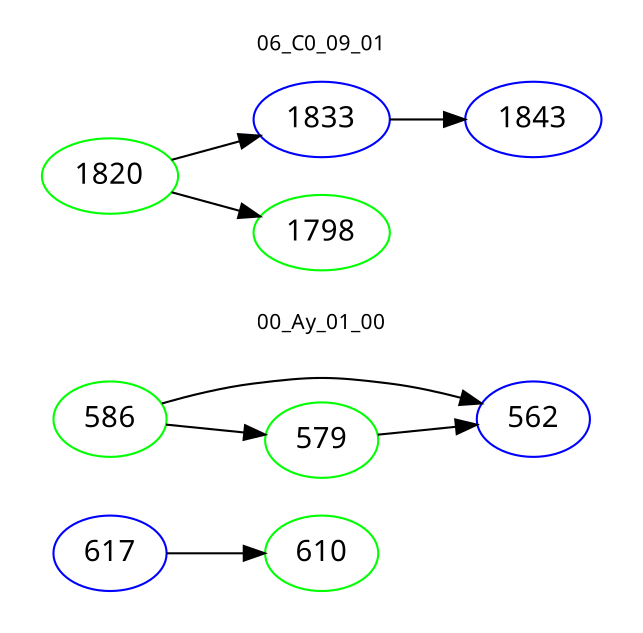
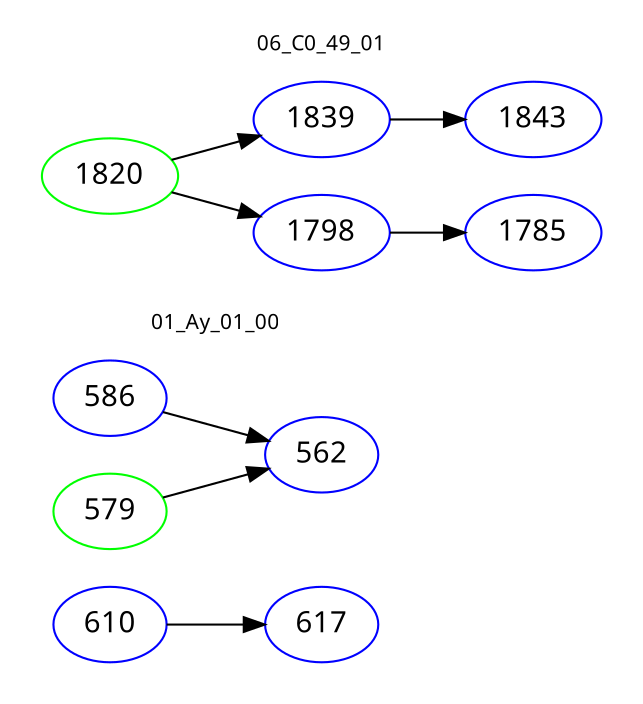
(322, 45) -> (322, 45)
(322, 119) -> (322, 119)
(322, 233) -> (322, 233)
none -> (533, 233)
(322, 324) -> (216, 324)
(110, 419) -> (110, 398)
(205, 429) -> none
(205, 553) -> (205, 625)
(322, 553) -> (110, 625)
